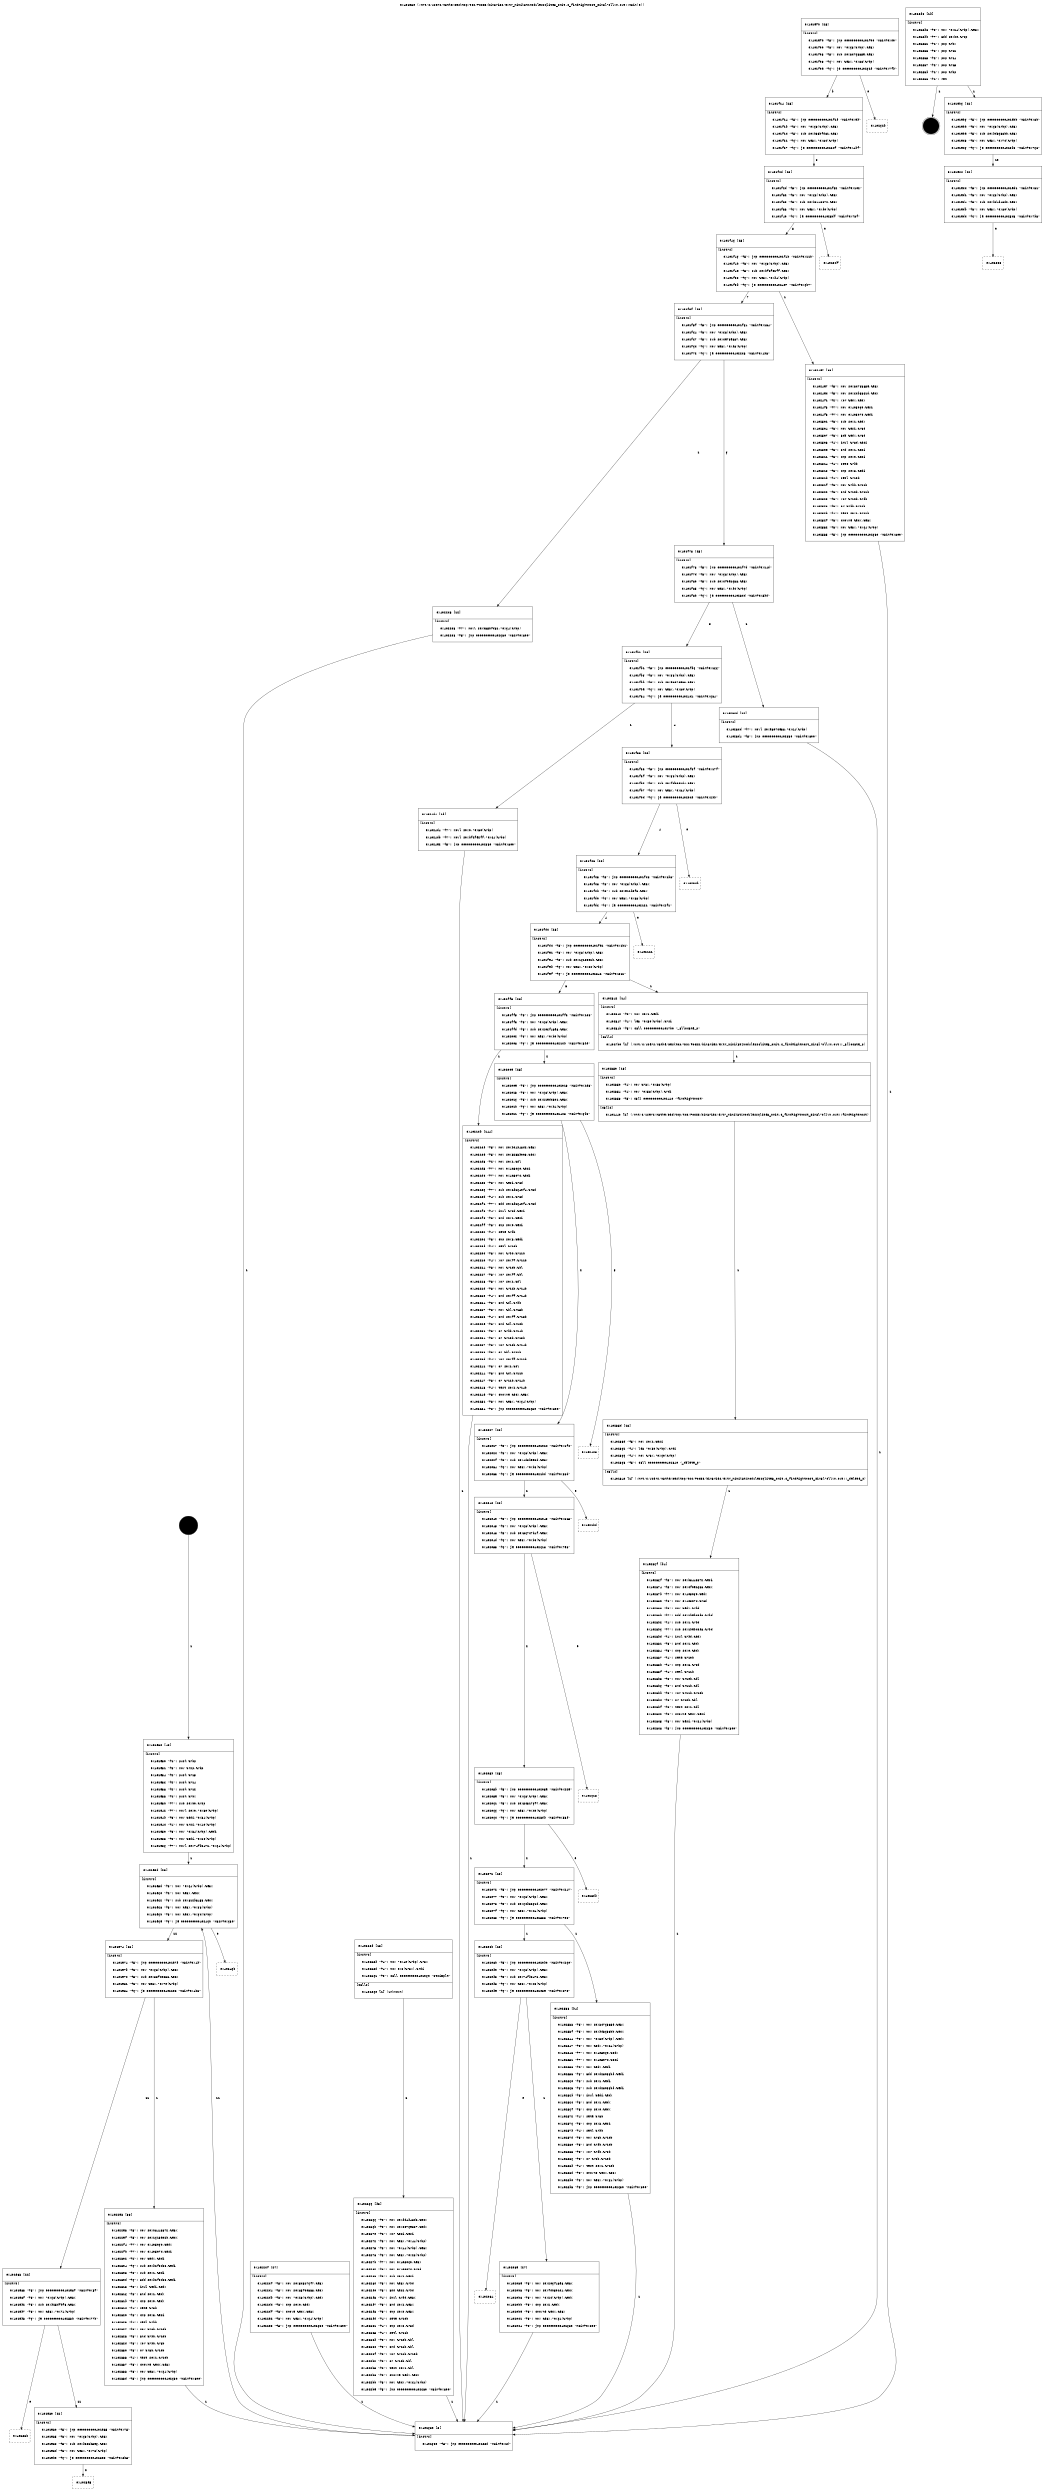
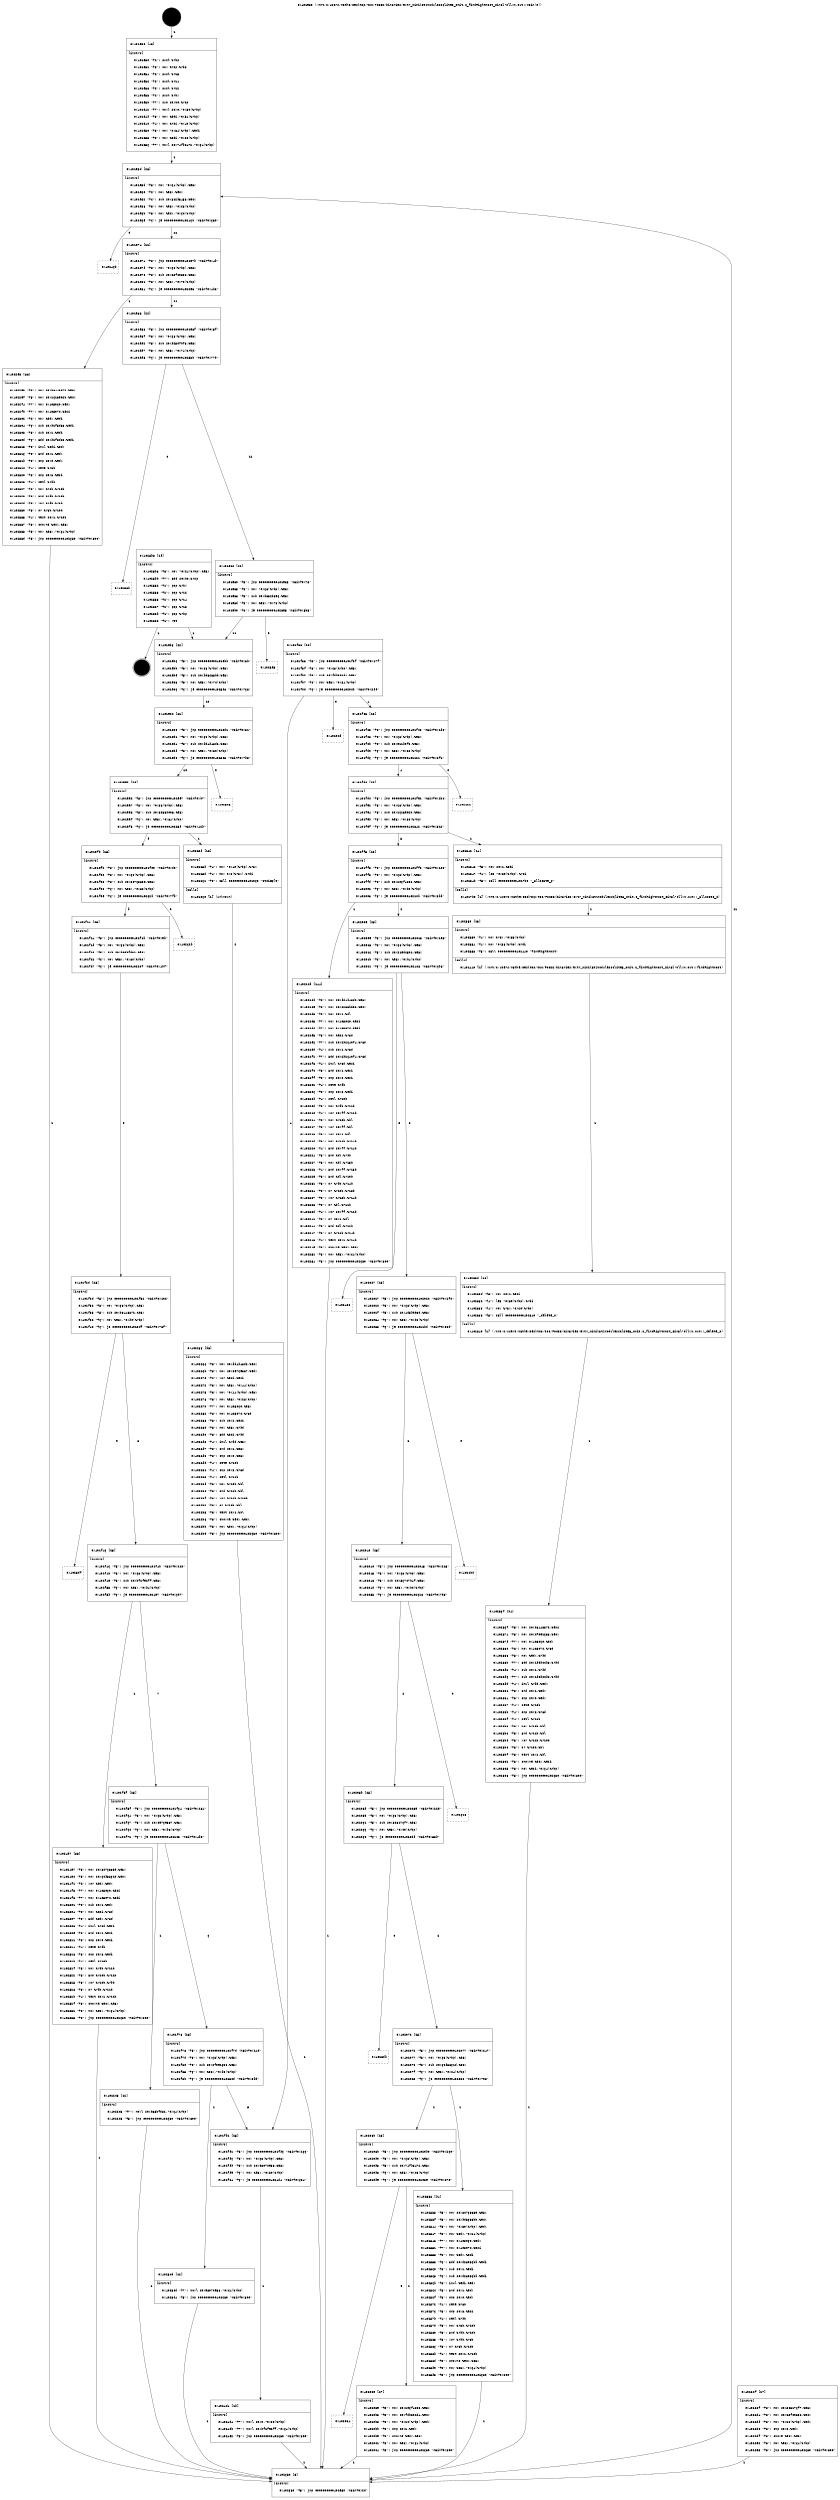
none -> (235, 627)
(672, 724) -> (288, 1411)
none -> (159, 805)
